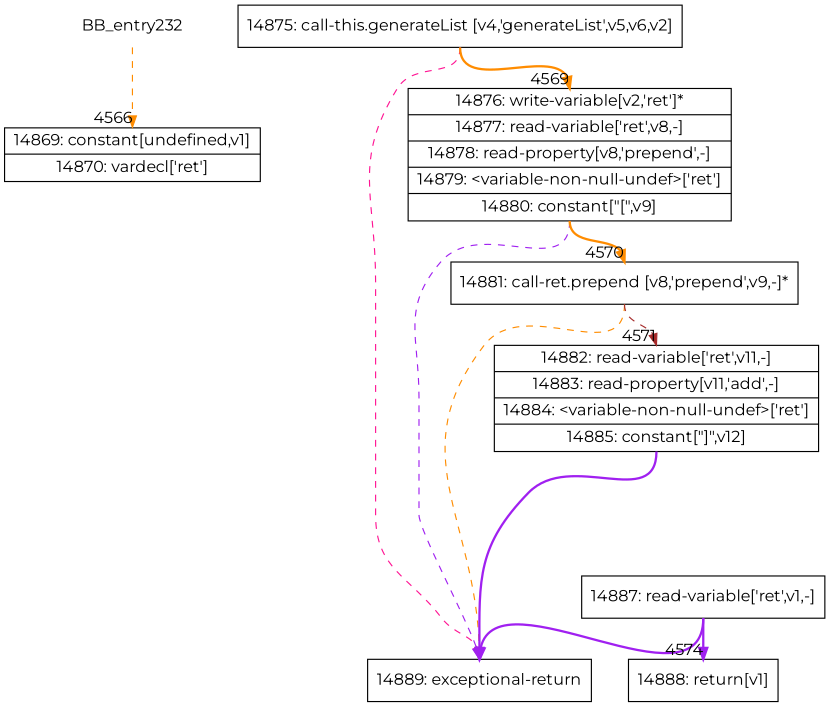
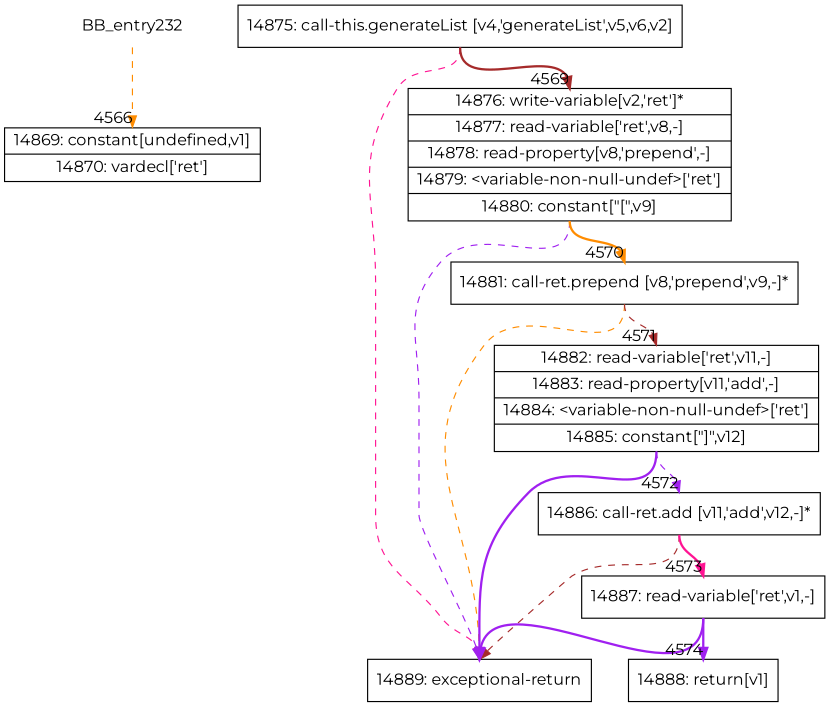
(509, 68) -> (509, 68)
none -> (679, 514)
